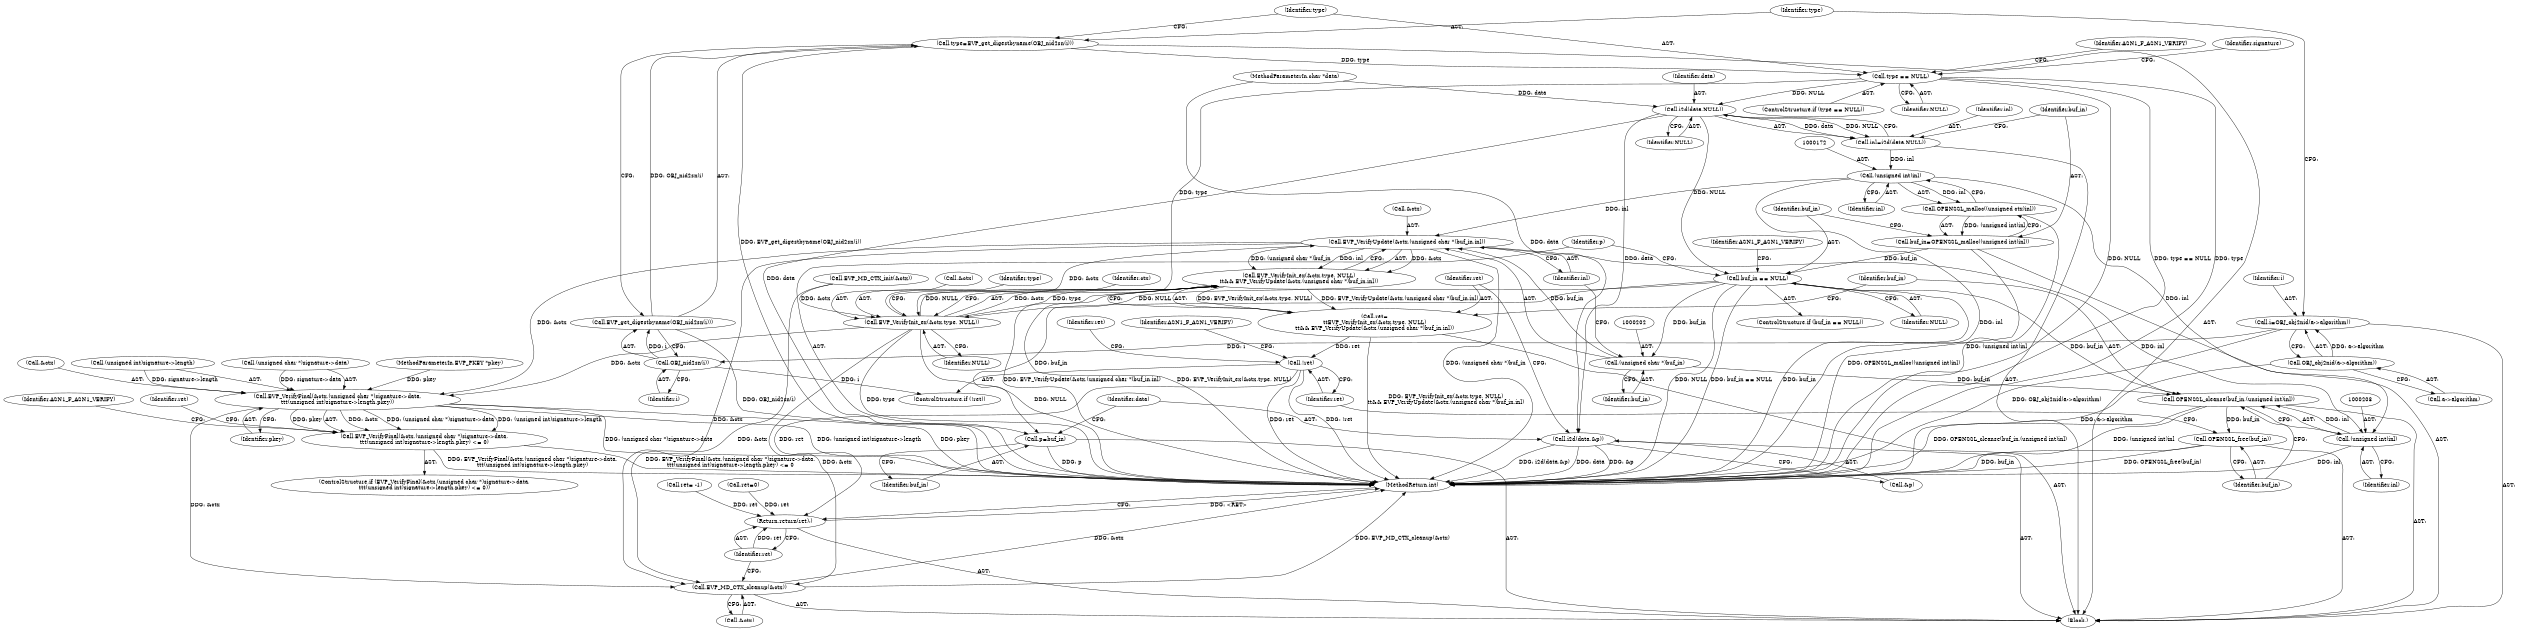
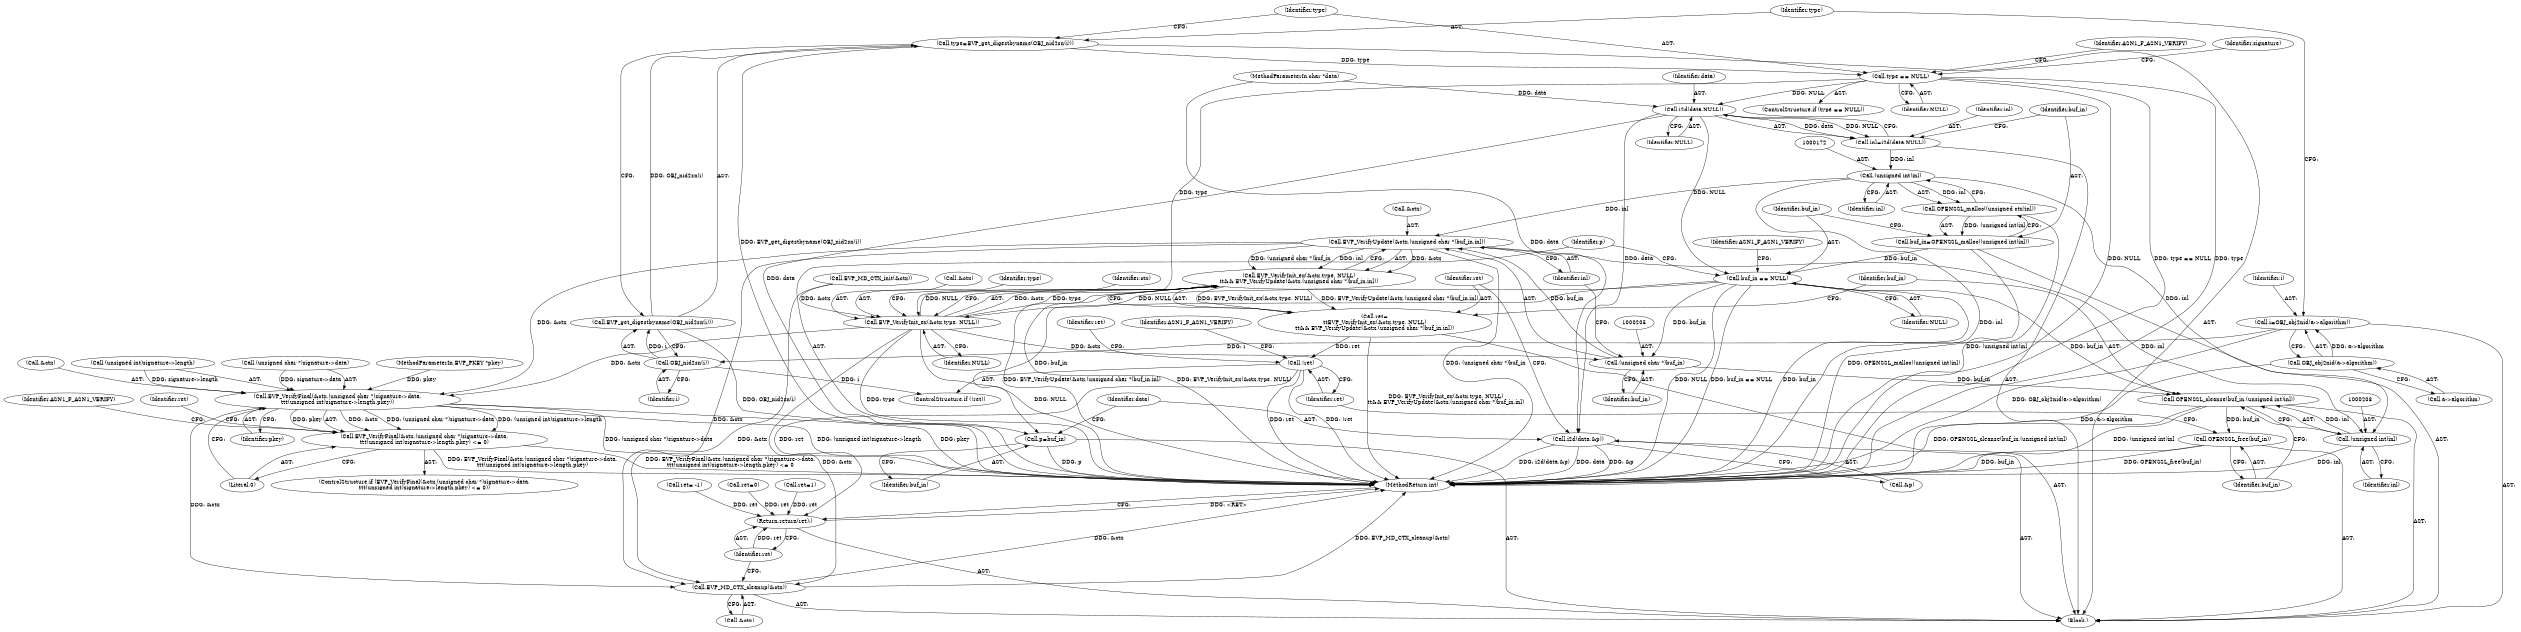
(1856, 94) -> (1842, 87)
(1078, 266) -> (1271, 355)
(1634, 323) -> (1634, 323)
(1810, 323) -> none
none -> (242, 485)
none -> (800, 485)
